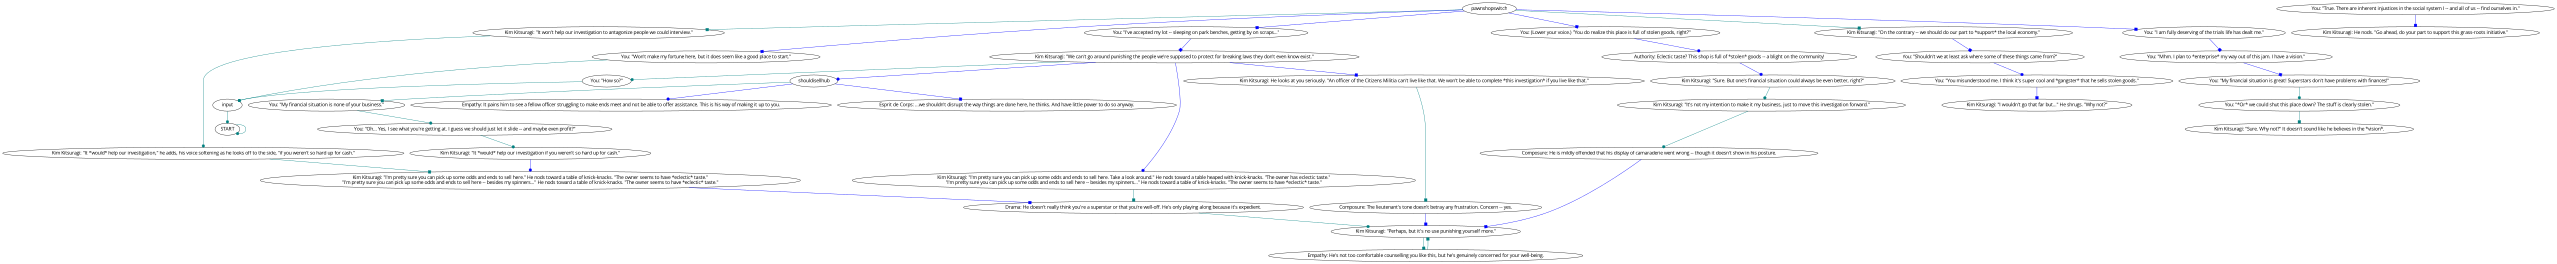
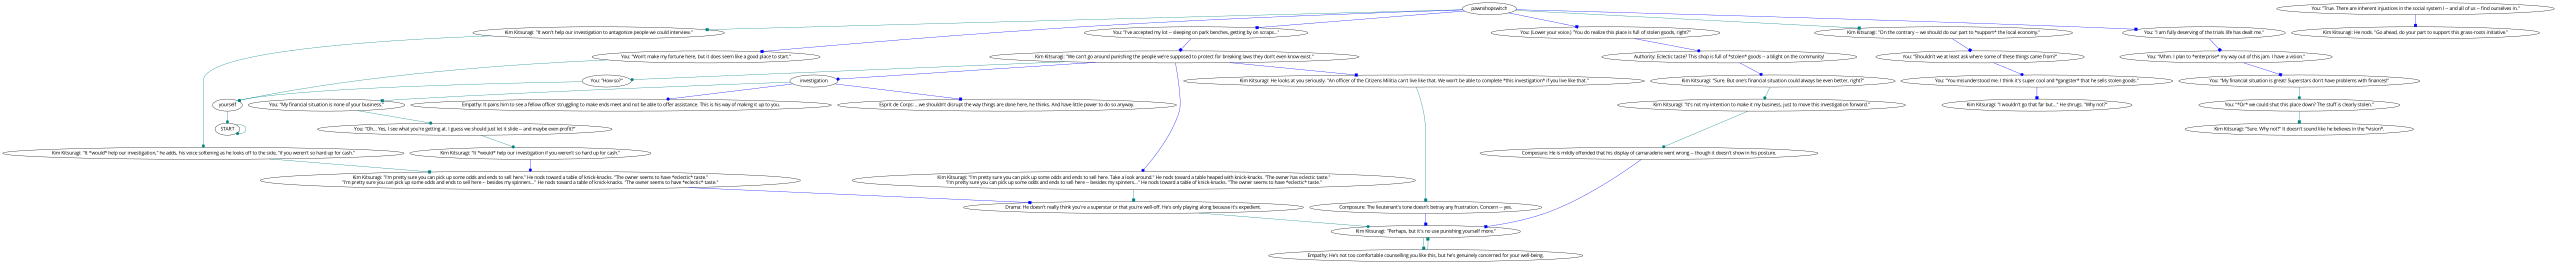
(814, 81) -> (814, 81)
(227, 105) -> (227, 105)
